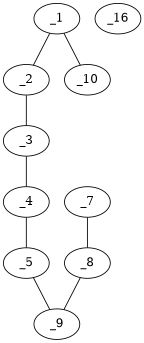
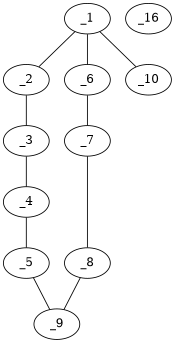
none -> (87, 80)
